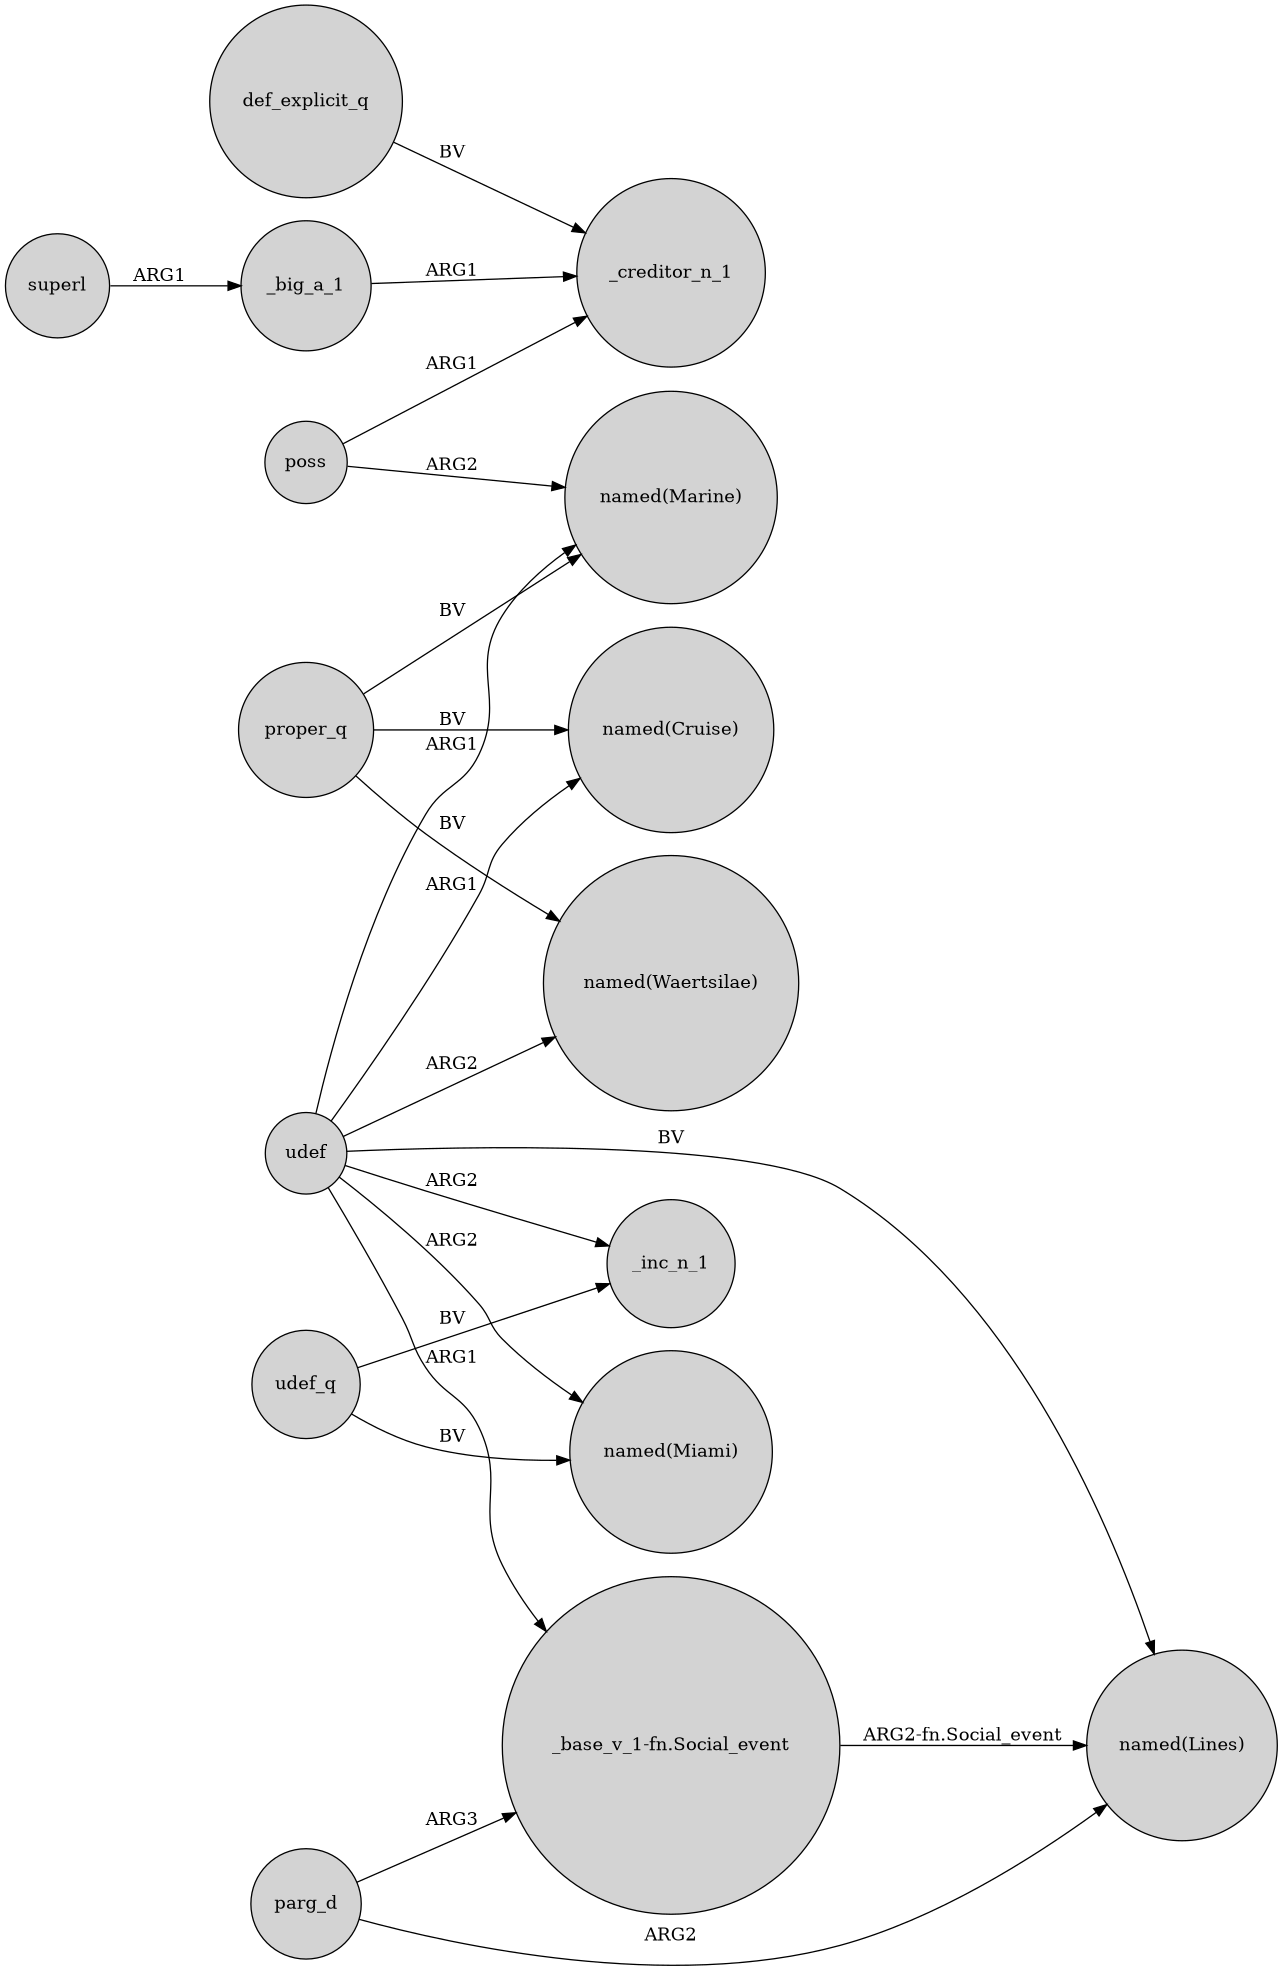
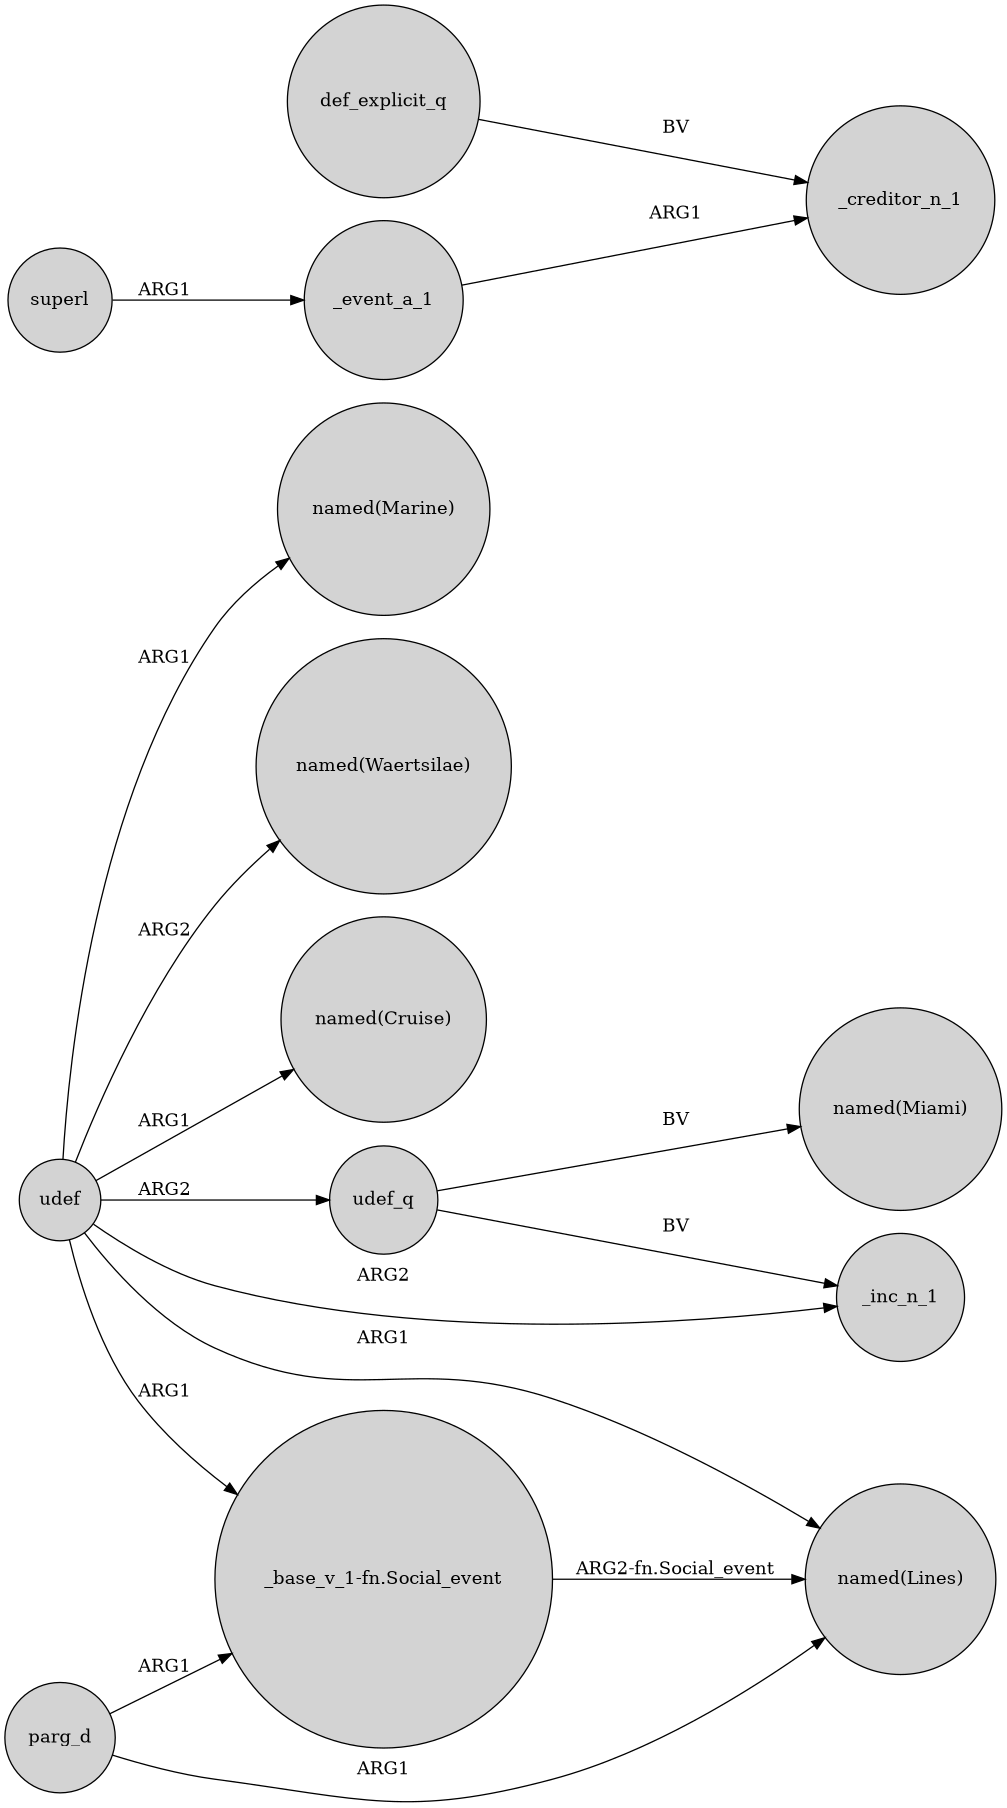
(306, 286) -> (384, 300)
(306, 462) -> none
(306, 730) -> none
(671, 1138) -> (384, 1338)
(459, 1283) -> (208, 1200)
(452, 1820) -> (165, 1667)
(671, 1936) -> (384, 1769)
